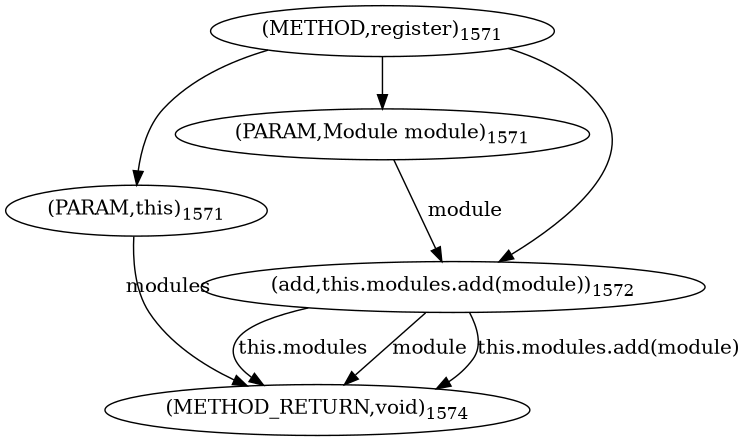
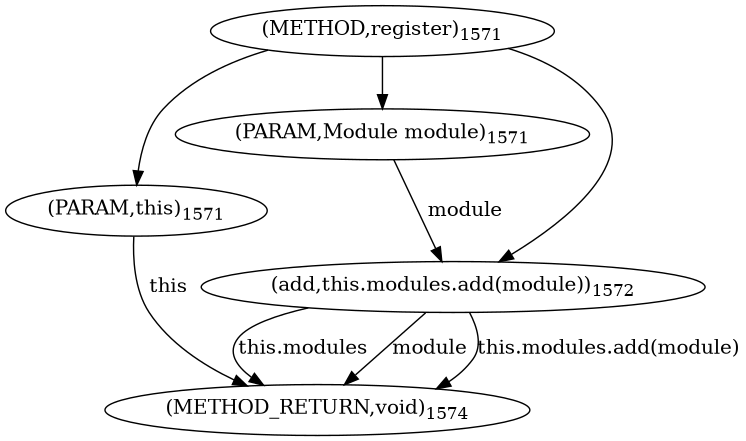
(169, 287) -> (169, 287)
